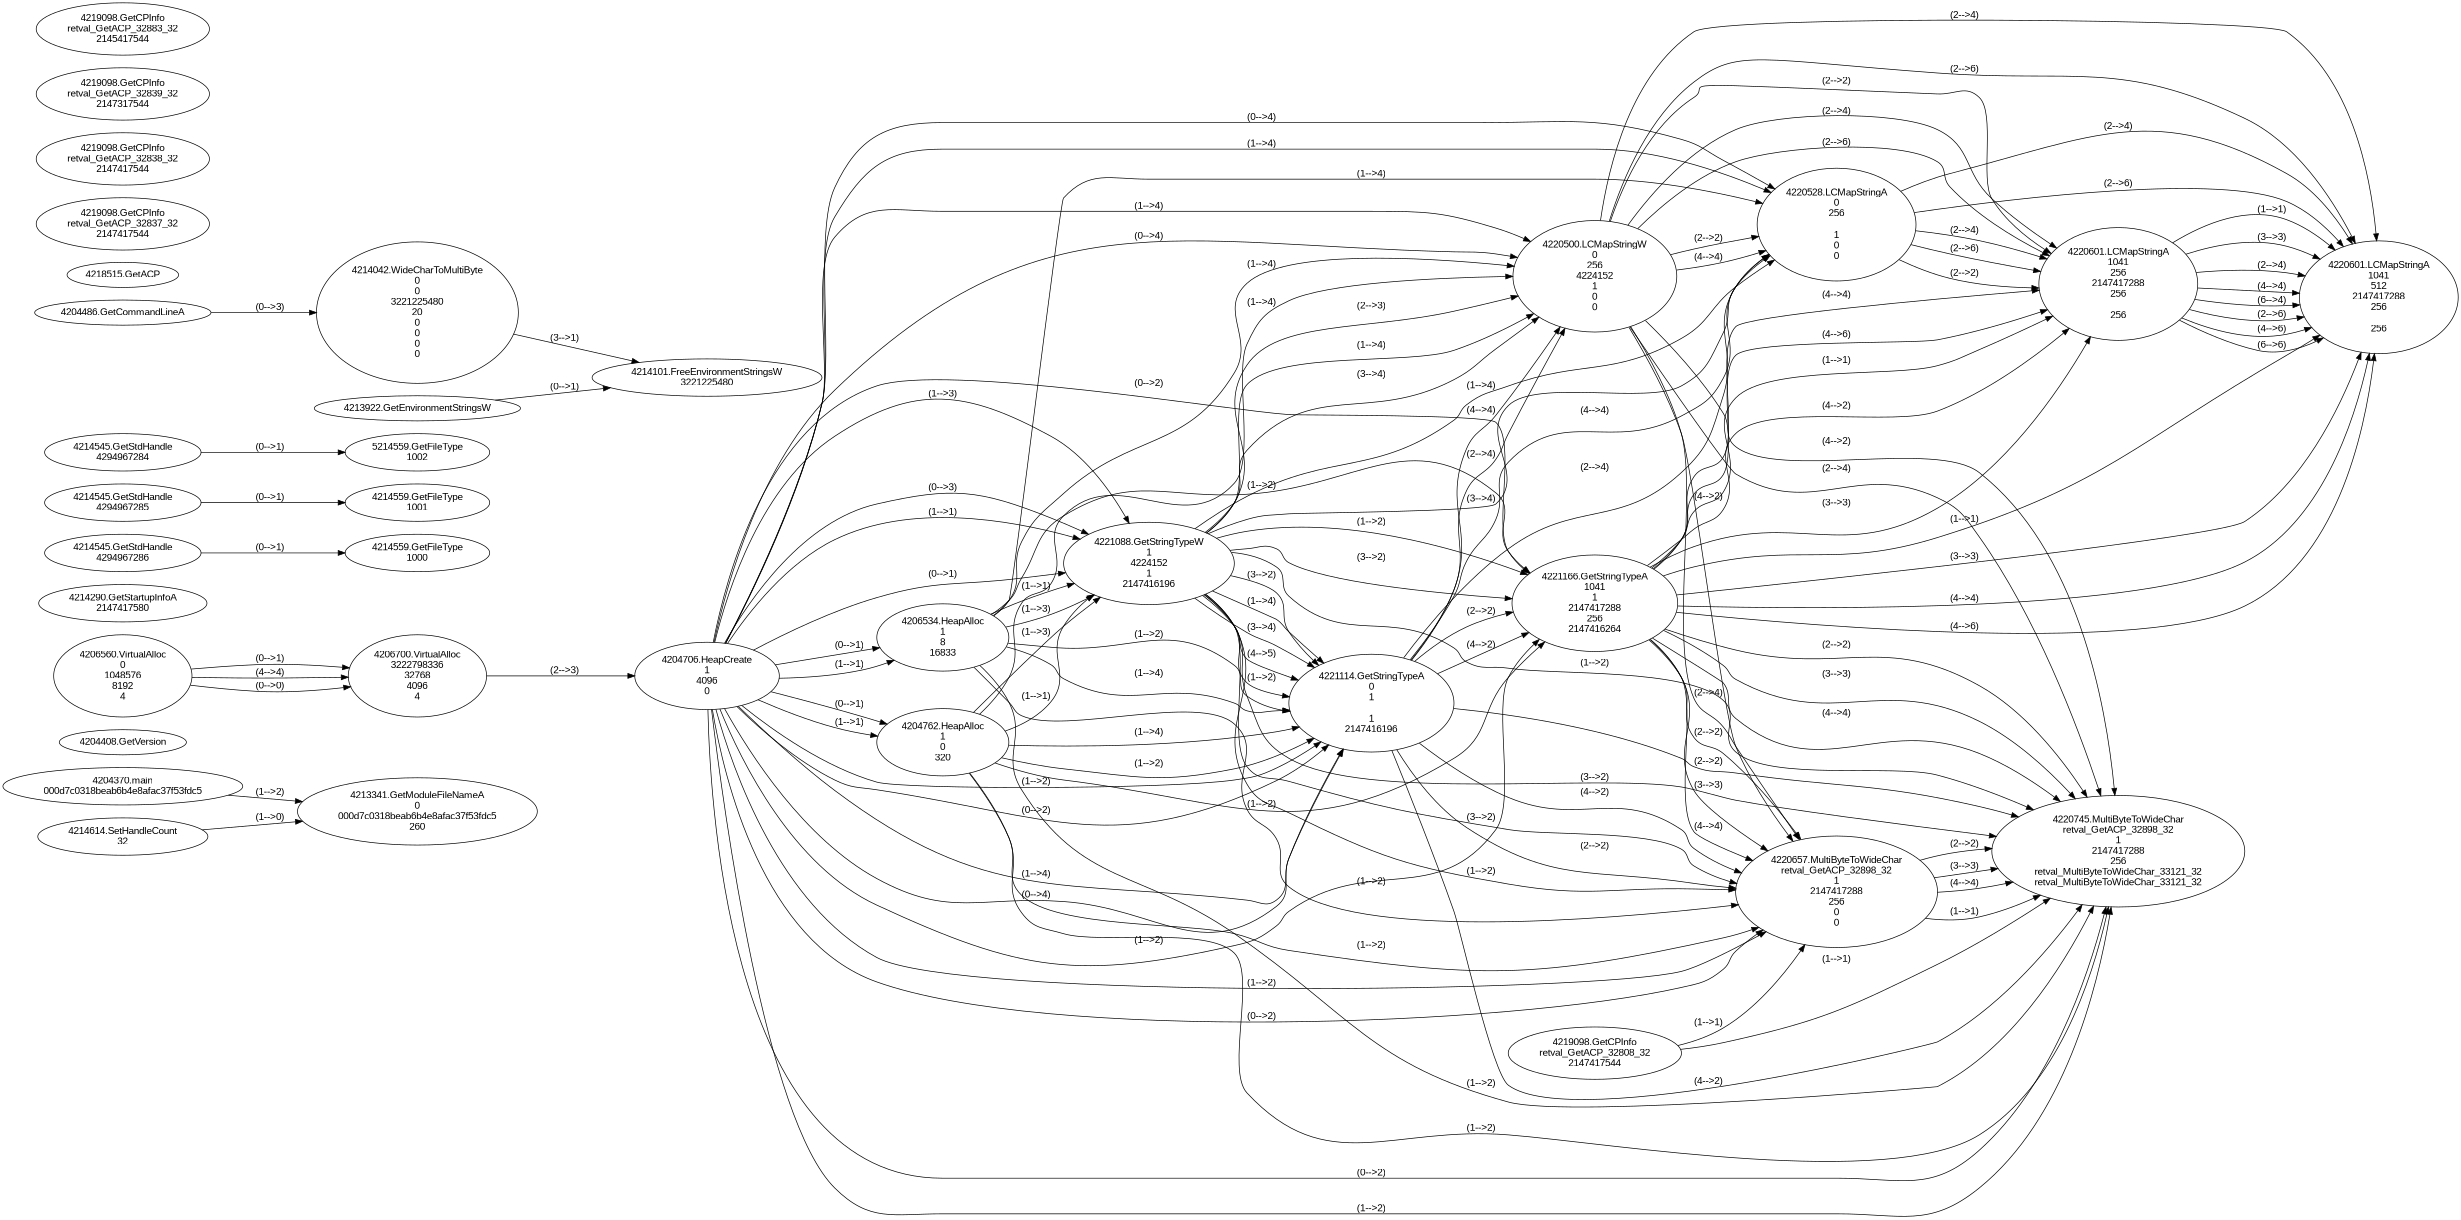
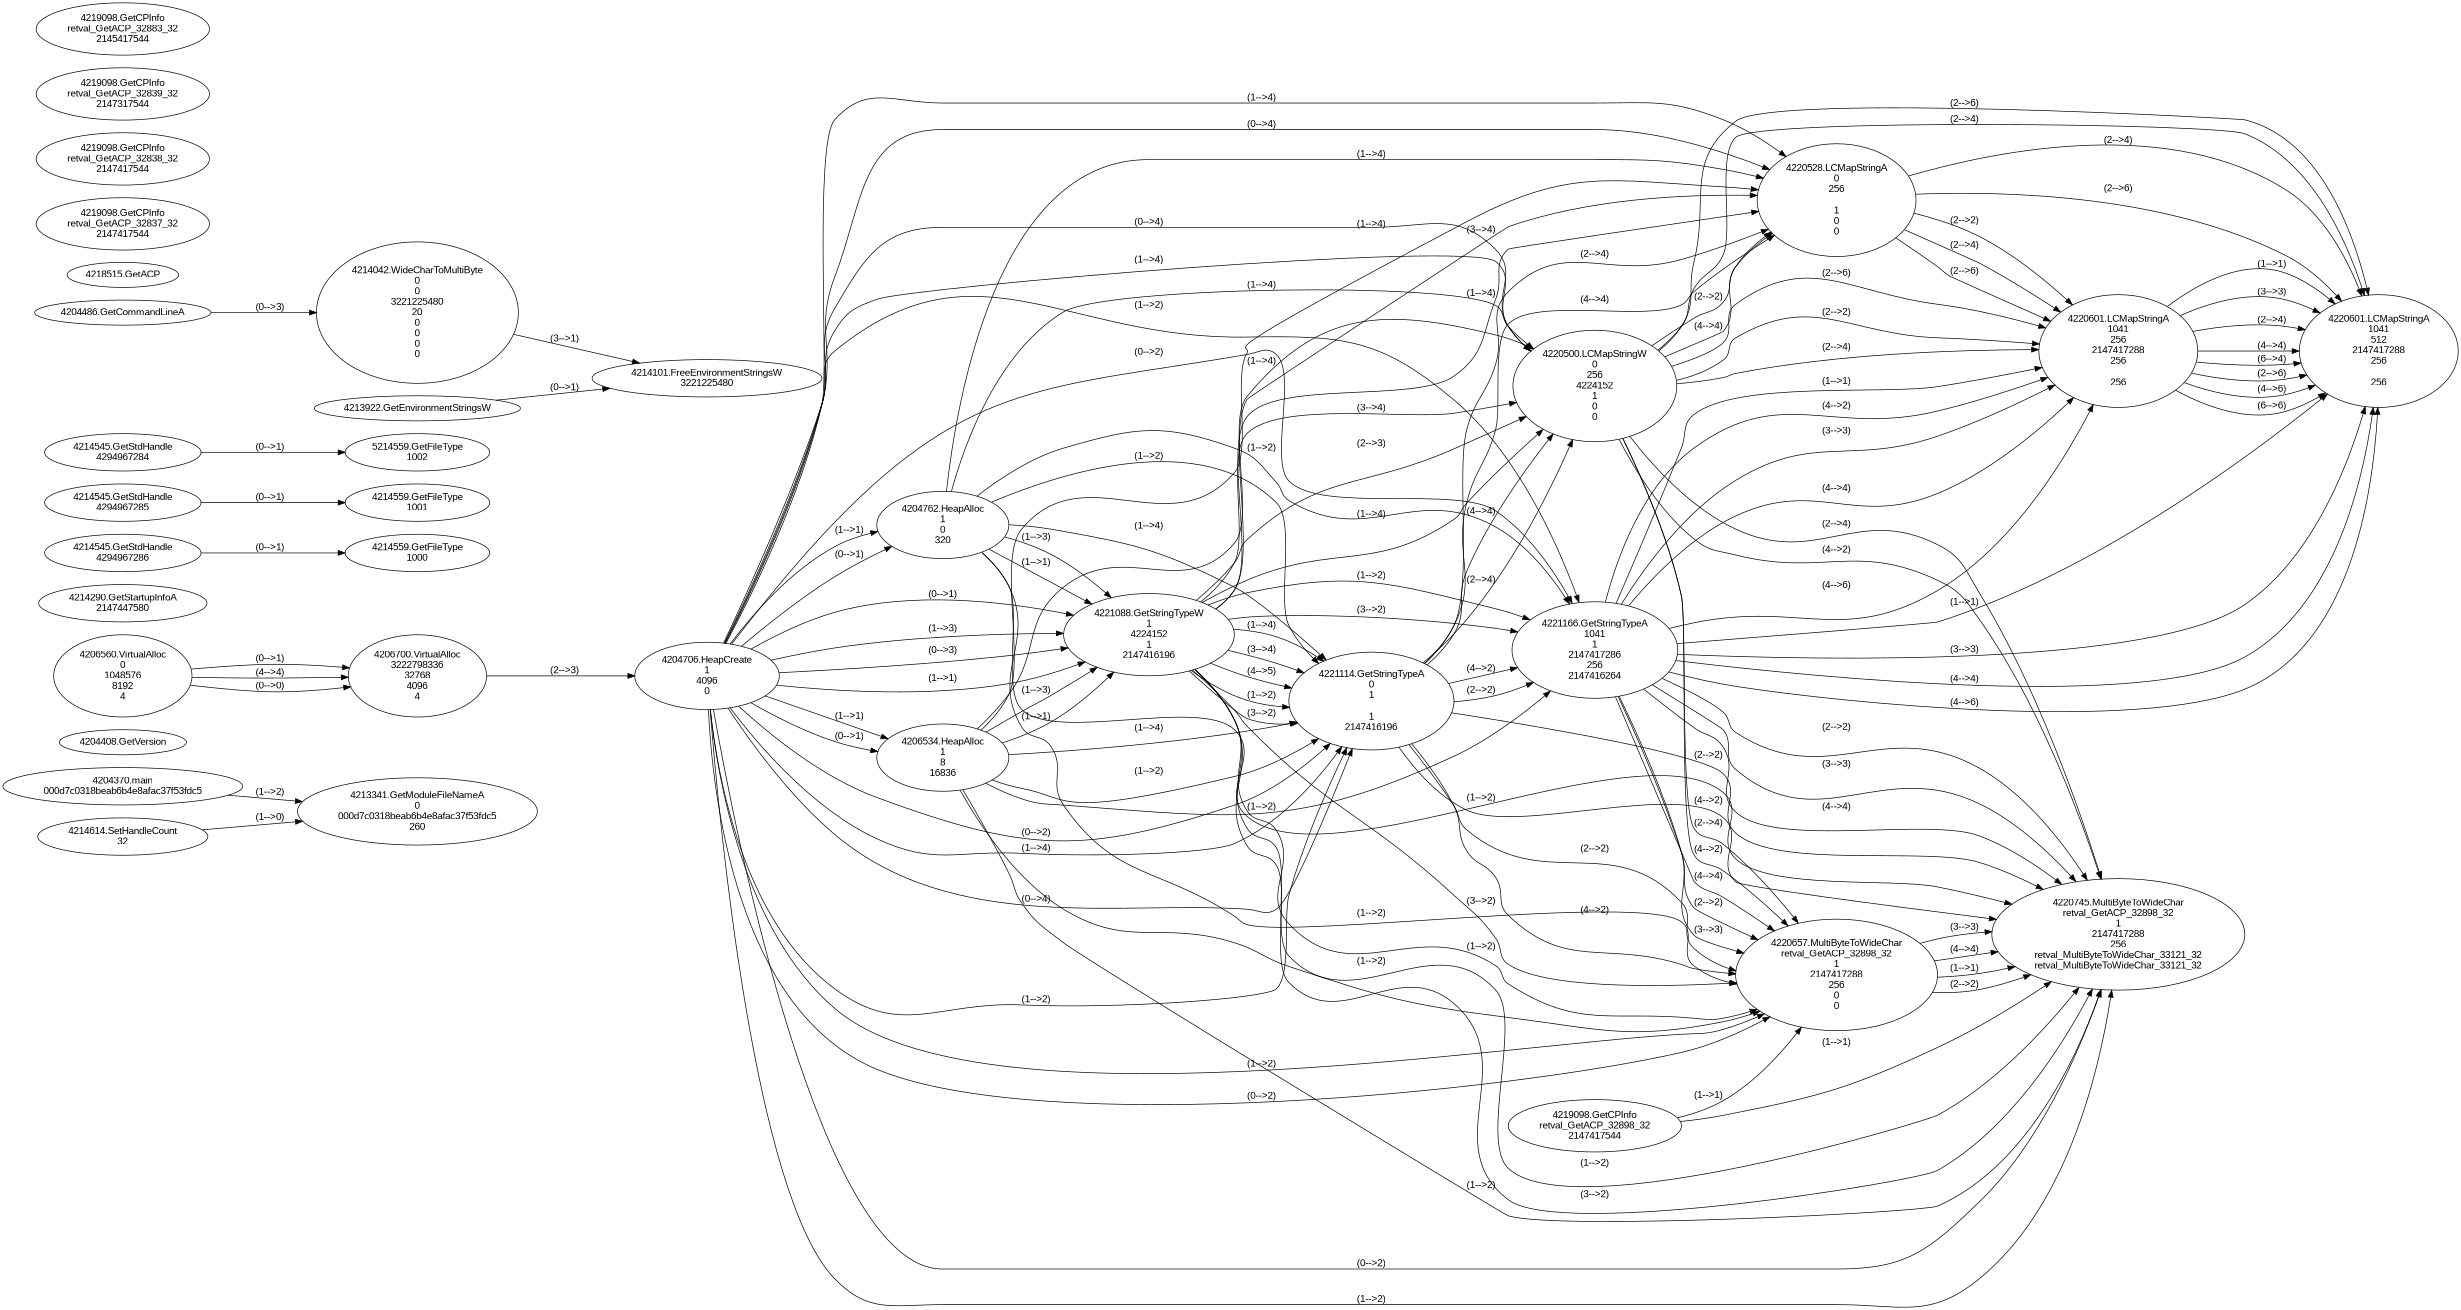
none -> (1243, 160)
(123, 603) -> (123, 603)
(1595, 603) -> (1595, 650)
(943, 637) -> (943, 758)
(1595, 1053) -> (1595, 1126)
